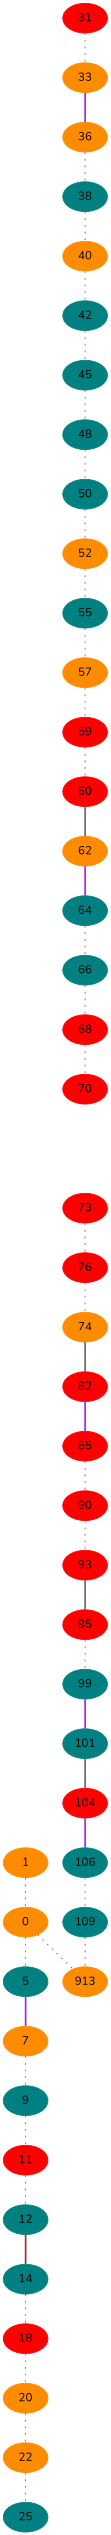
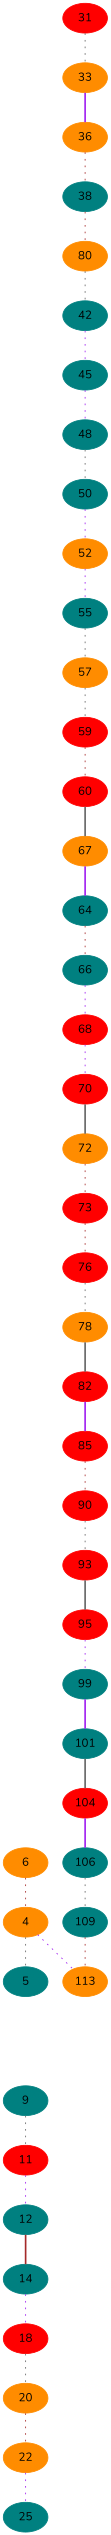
(85, 256) -> (85, 256)
(85, 851) -> (85, 851)
none -> (85, 1149)
(85, 1327) -> (85, 1327)
(26, 1863) -> (26, 1863)
(26, 1922) -> (26, 1922)
(85, 1982) -> (85, 1982)
(26, 2041) -> none
(26, 2428) -> (26, 2428)
